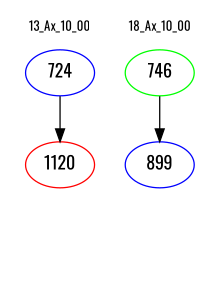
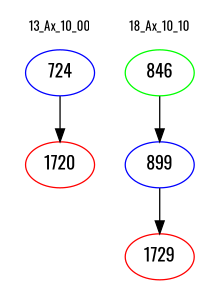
(160, 27) -> (160, 27)
(160, 73) -> (160, 73)
(60, 165) -> (60, 165)
none -> (160, 257)
